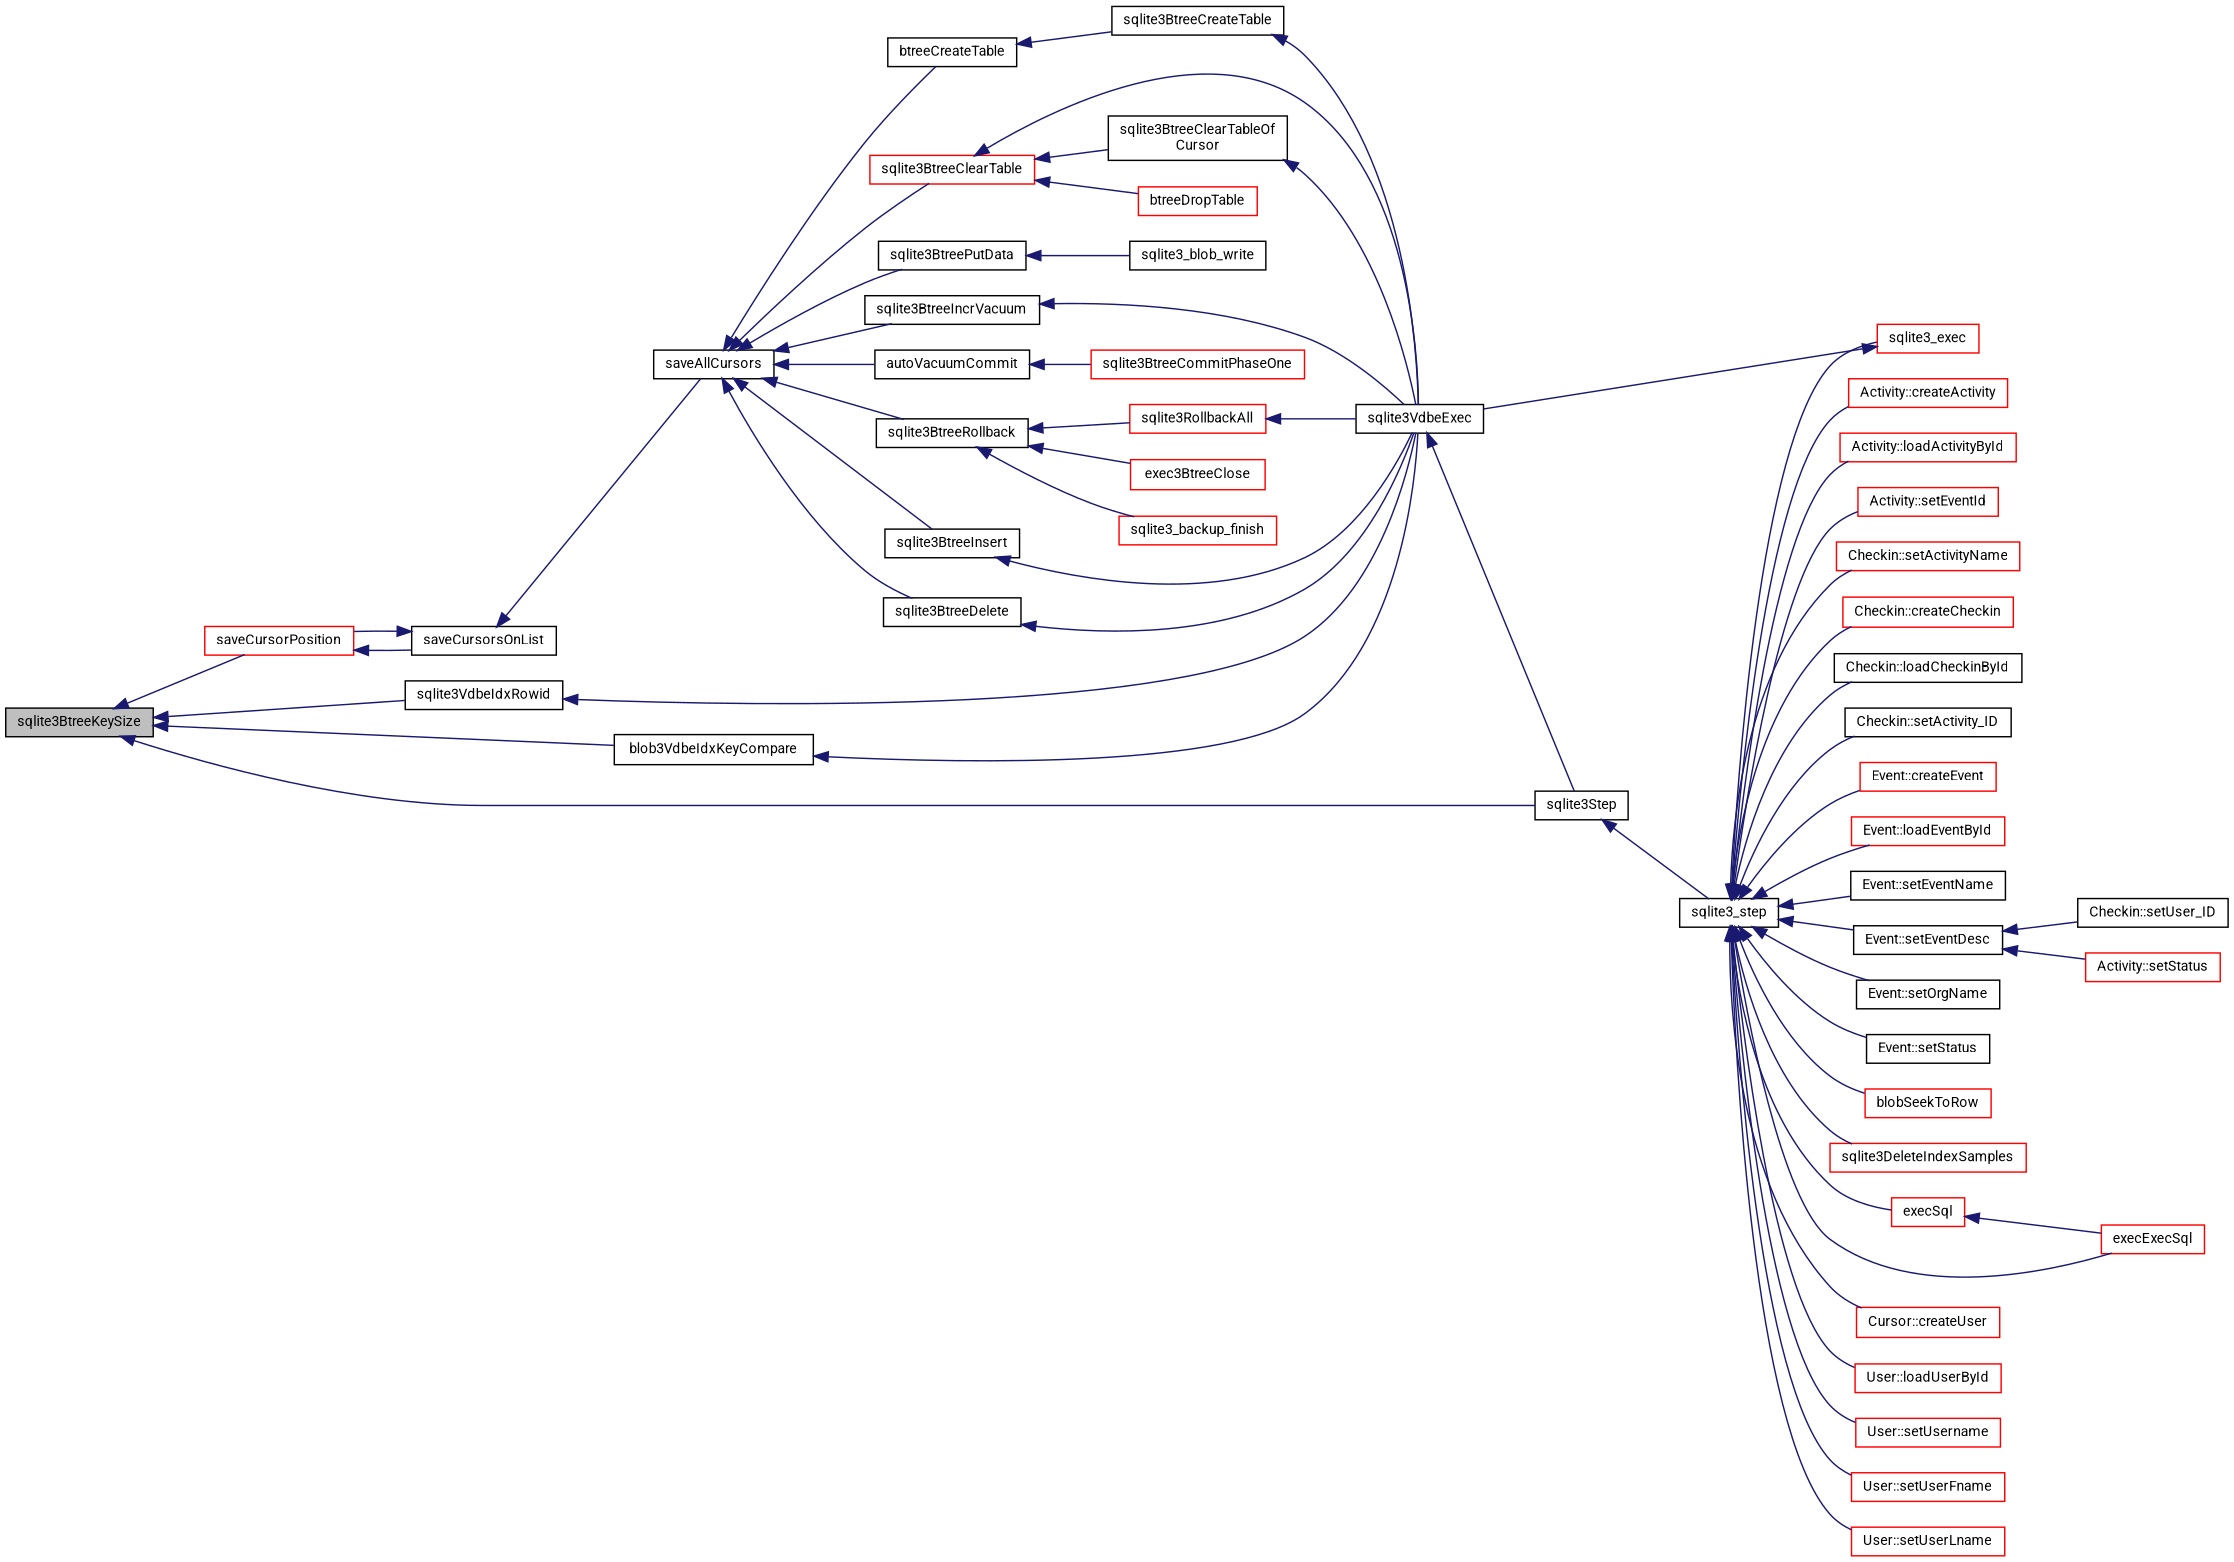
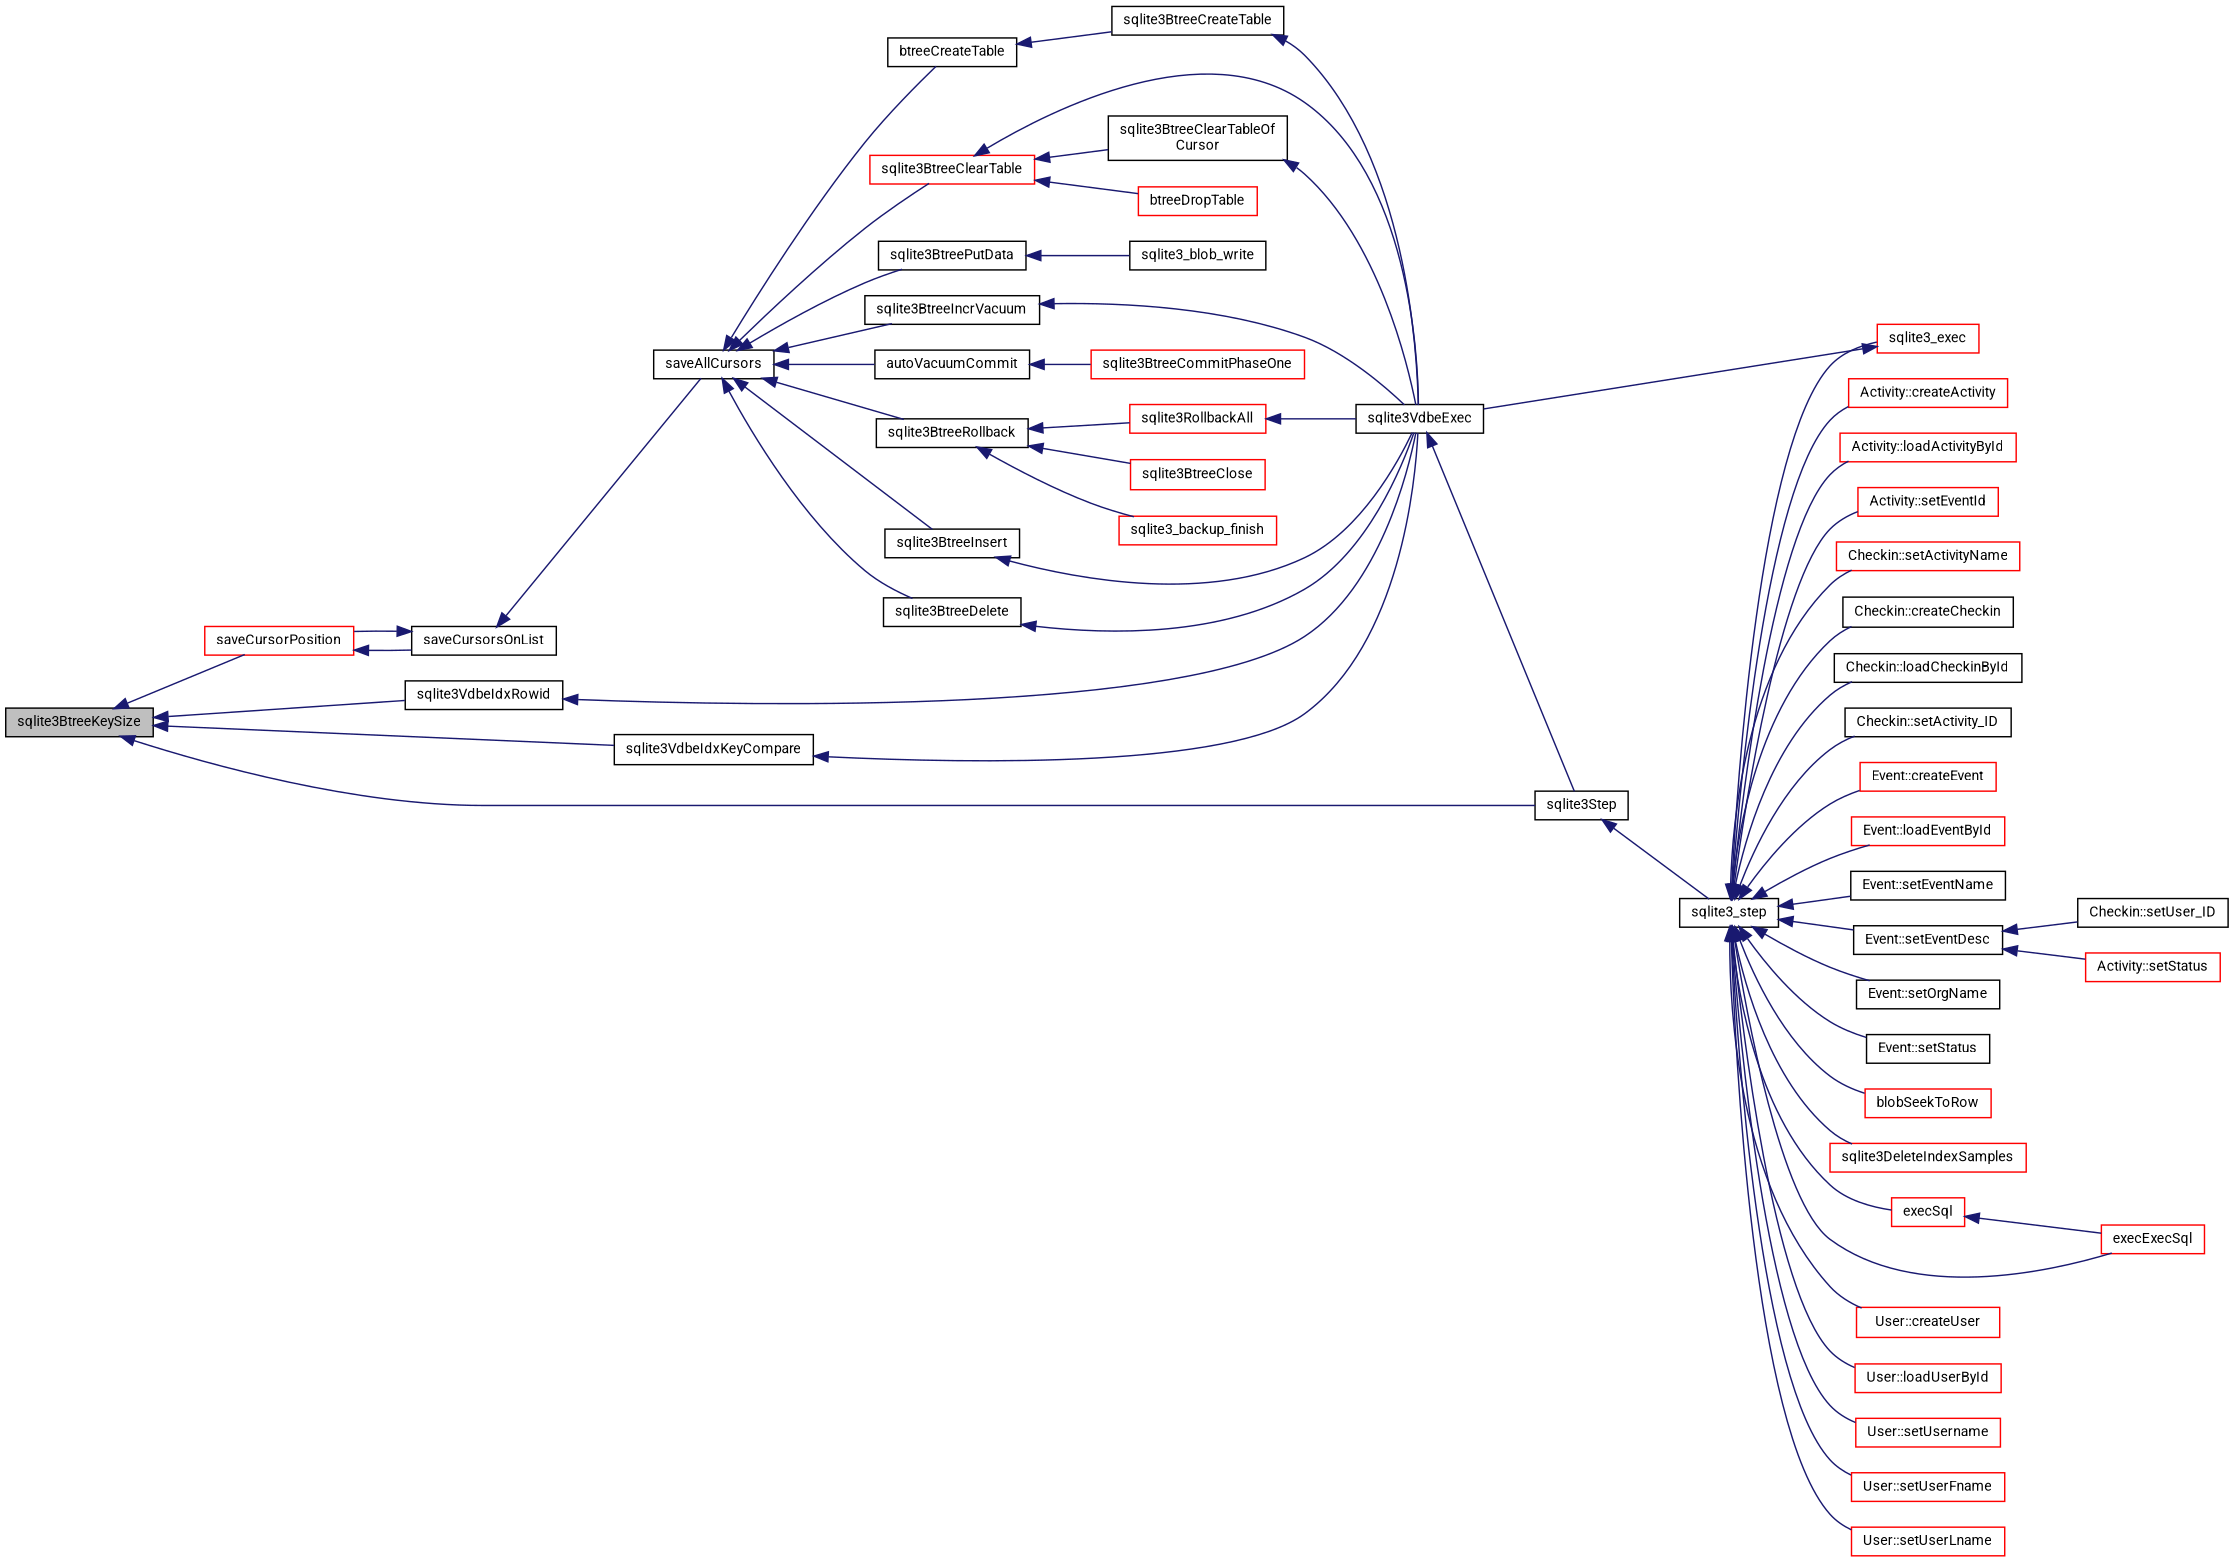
(1198, 475) -> (1198, 475)
(1928, 612) -> (1928, 612)
(714, 750) -> (714, 750)
(1928, 1322) -> (1928, 1322)
